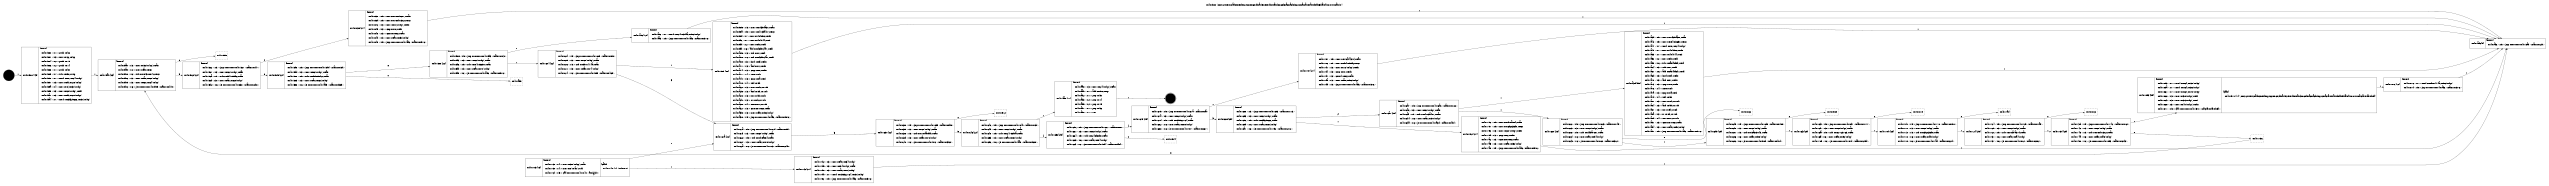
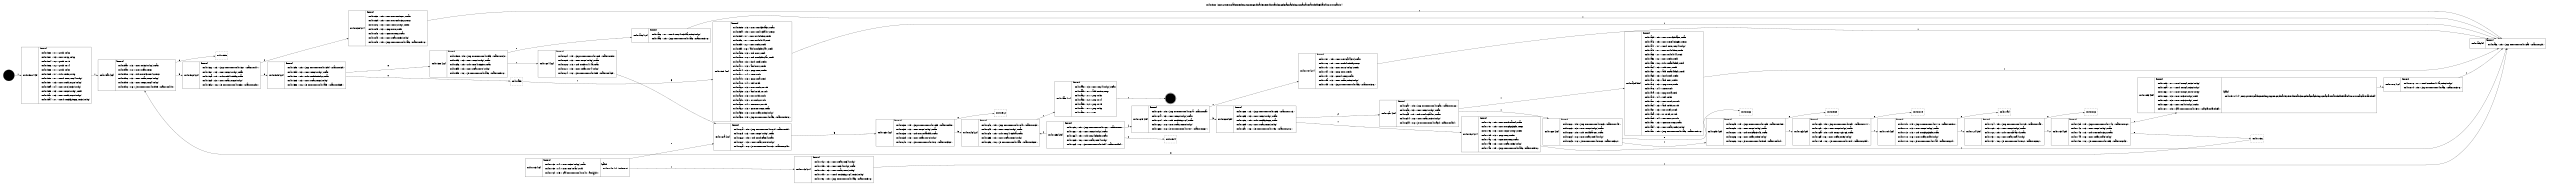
(664, 68) -> (617, 84)
(1042, 137) -> (1044, 134)
